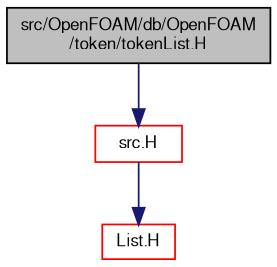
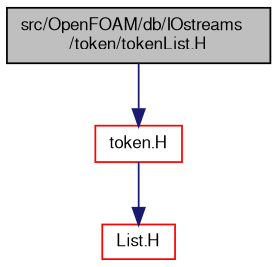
(139, 36) -> (139, 36)
(139, 144) -> (139, 144)
